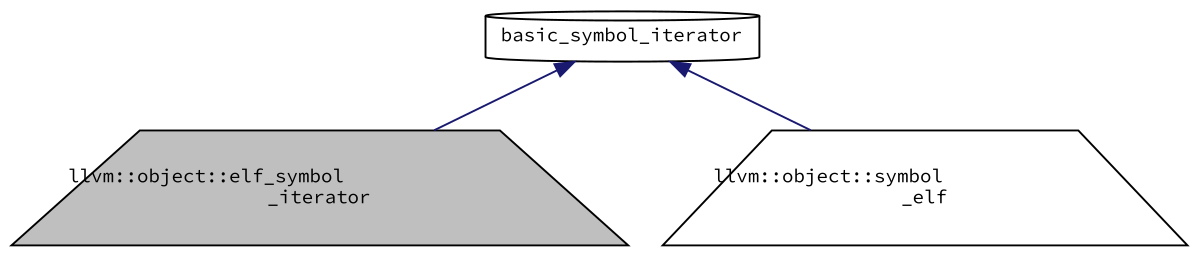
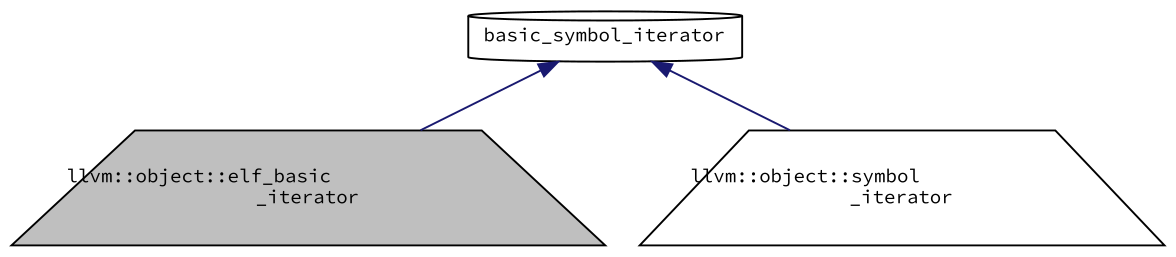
(320, 188) -> (308, 188)
(925, 188) -> (902, 188)
